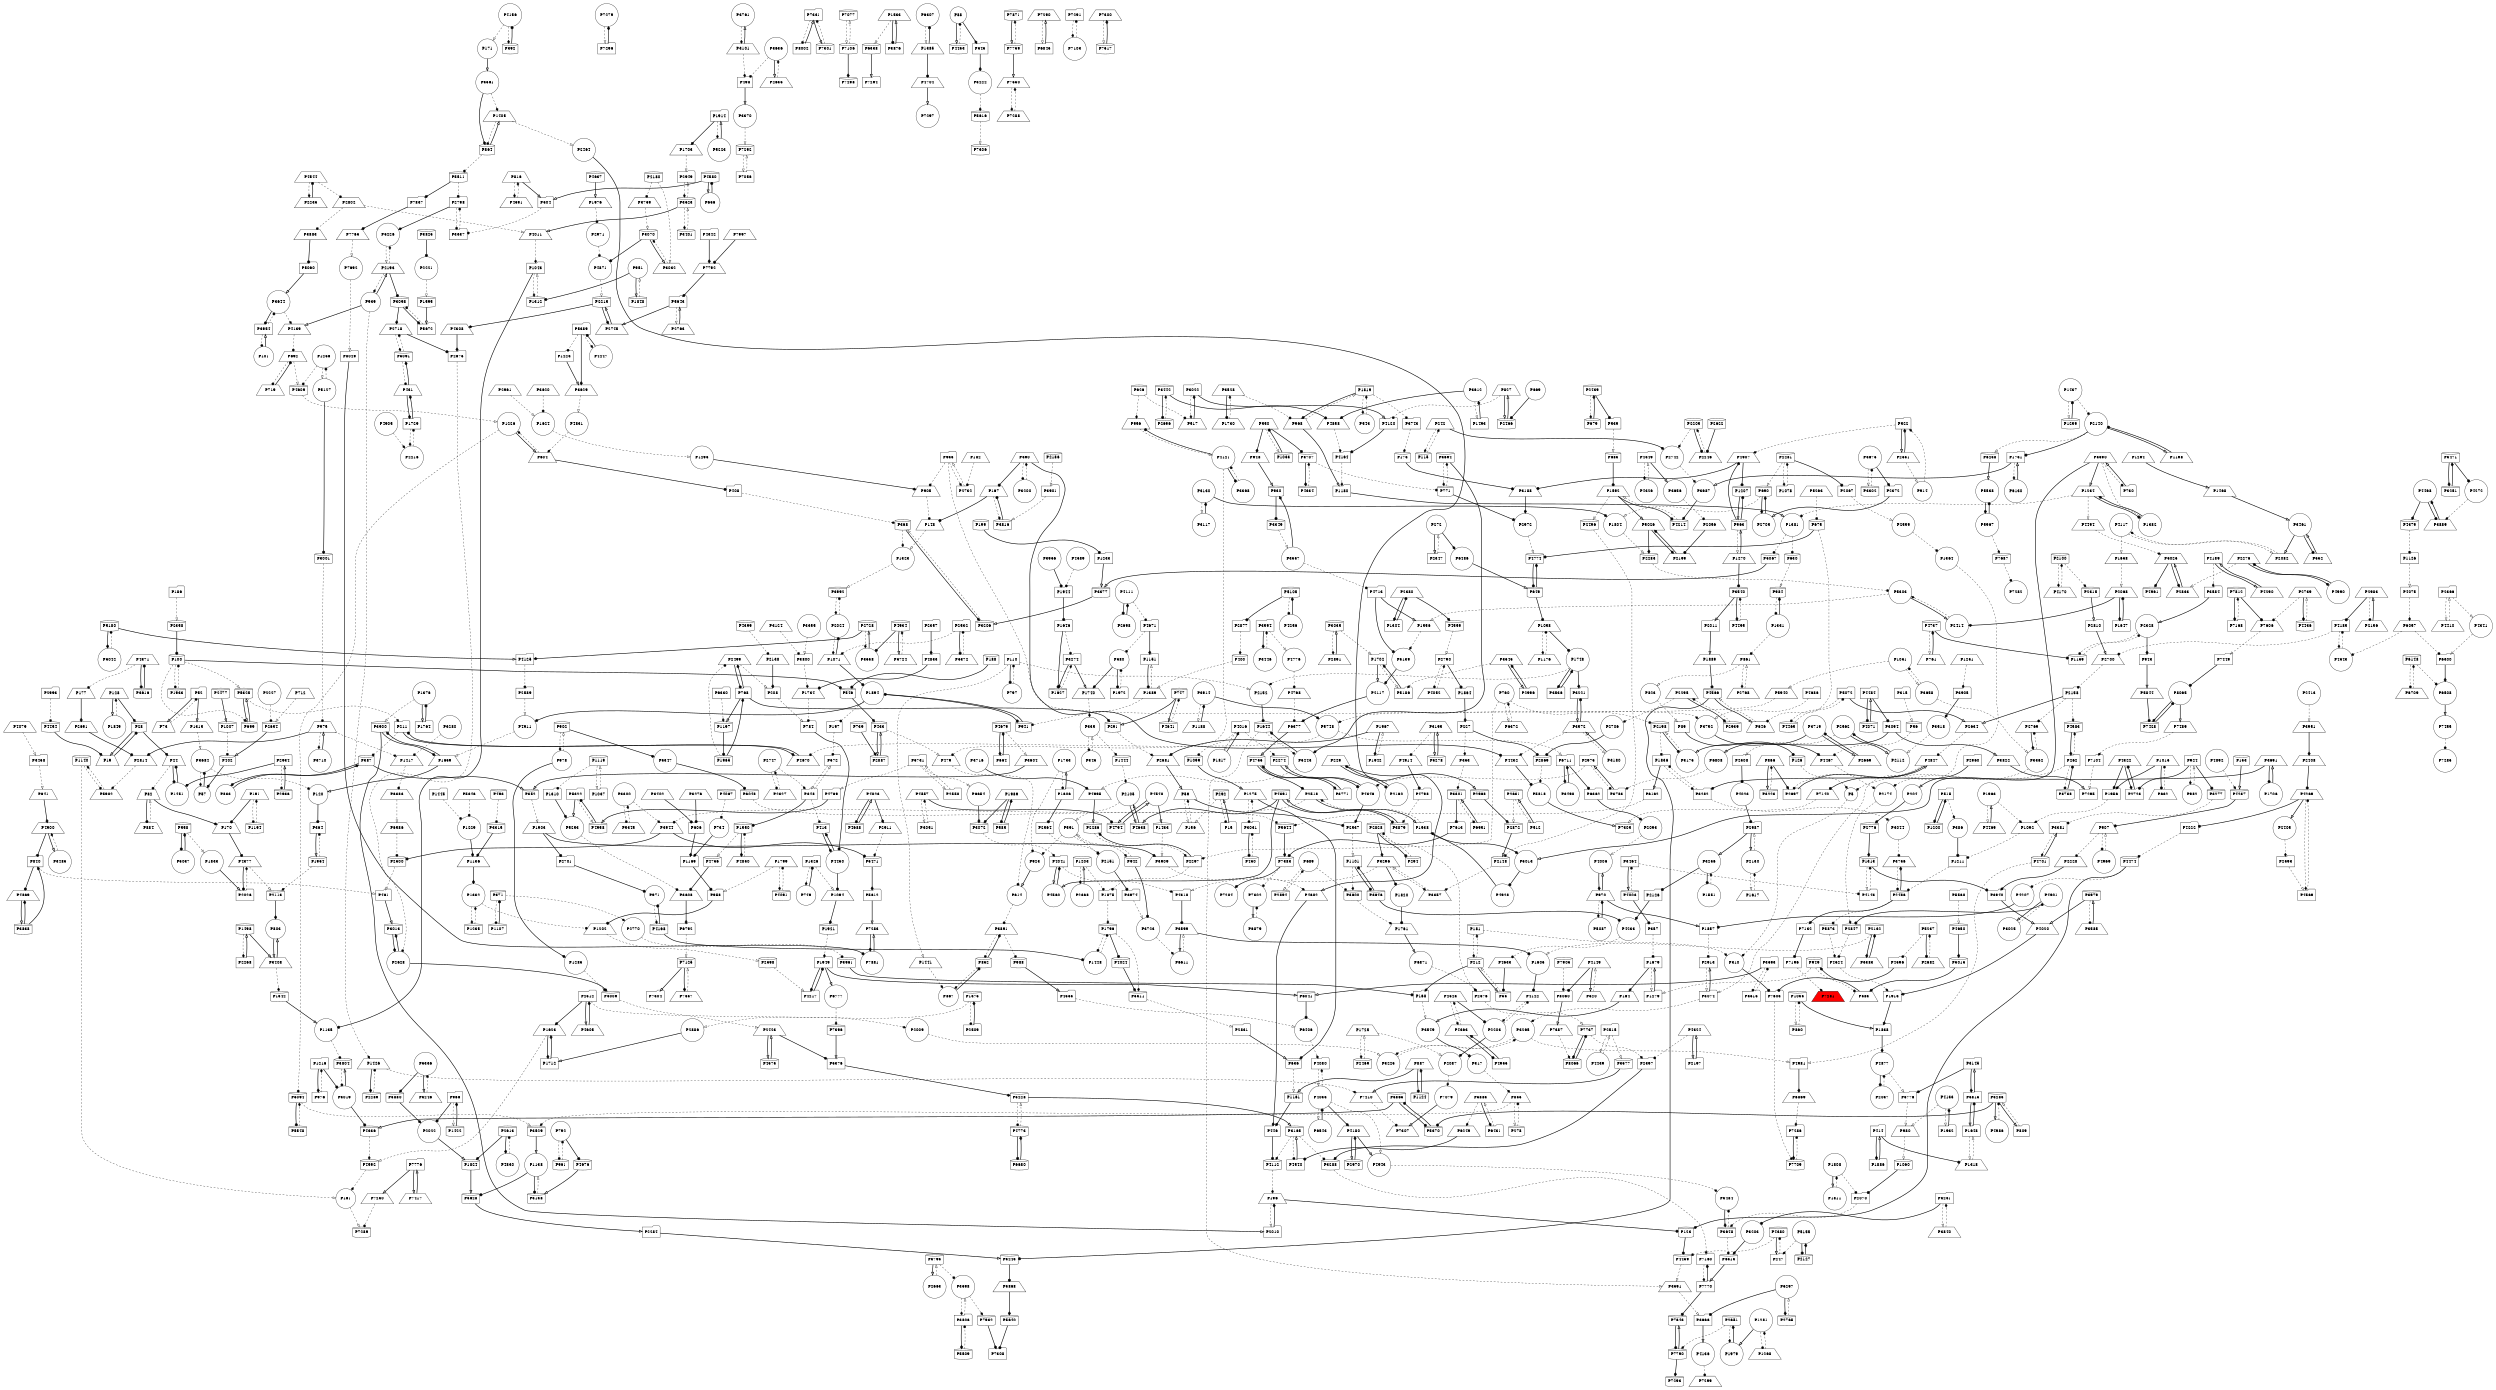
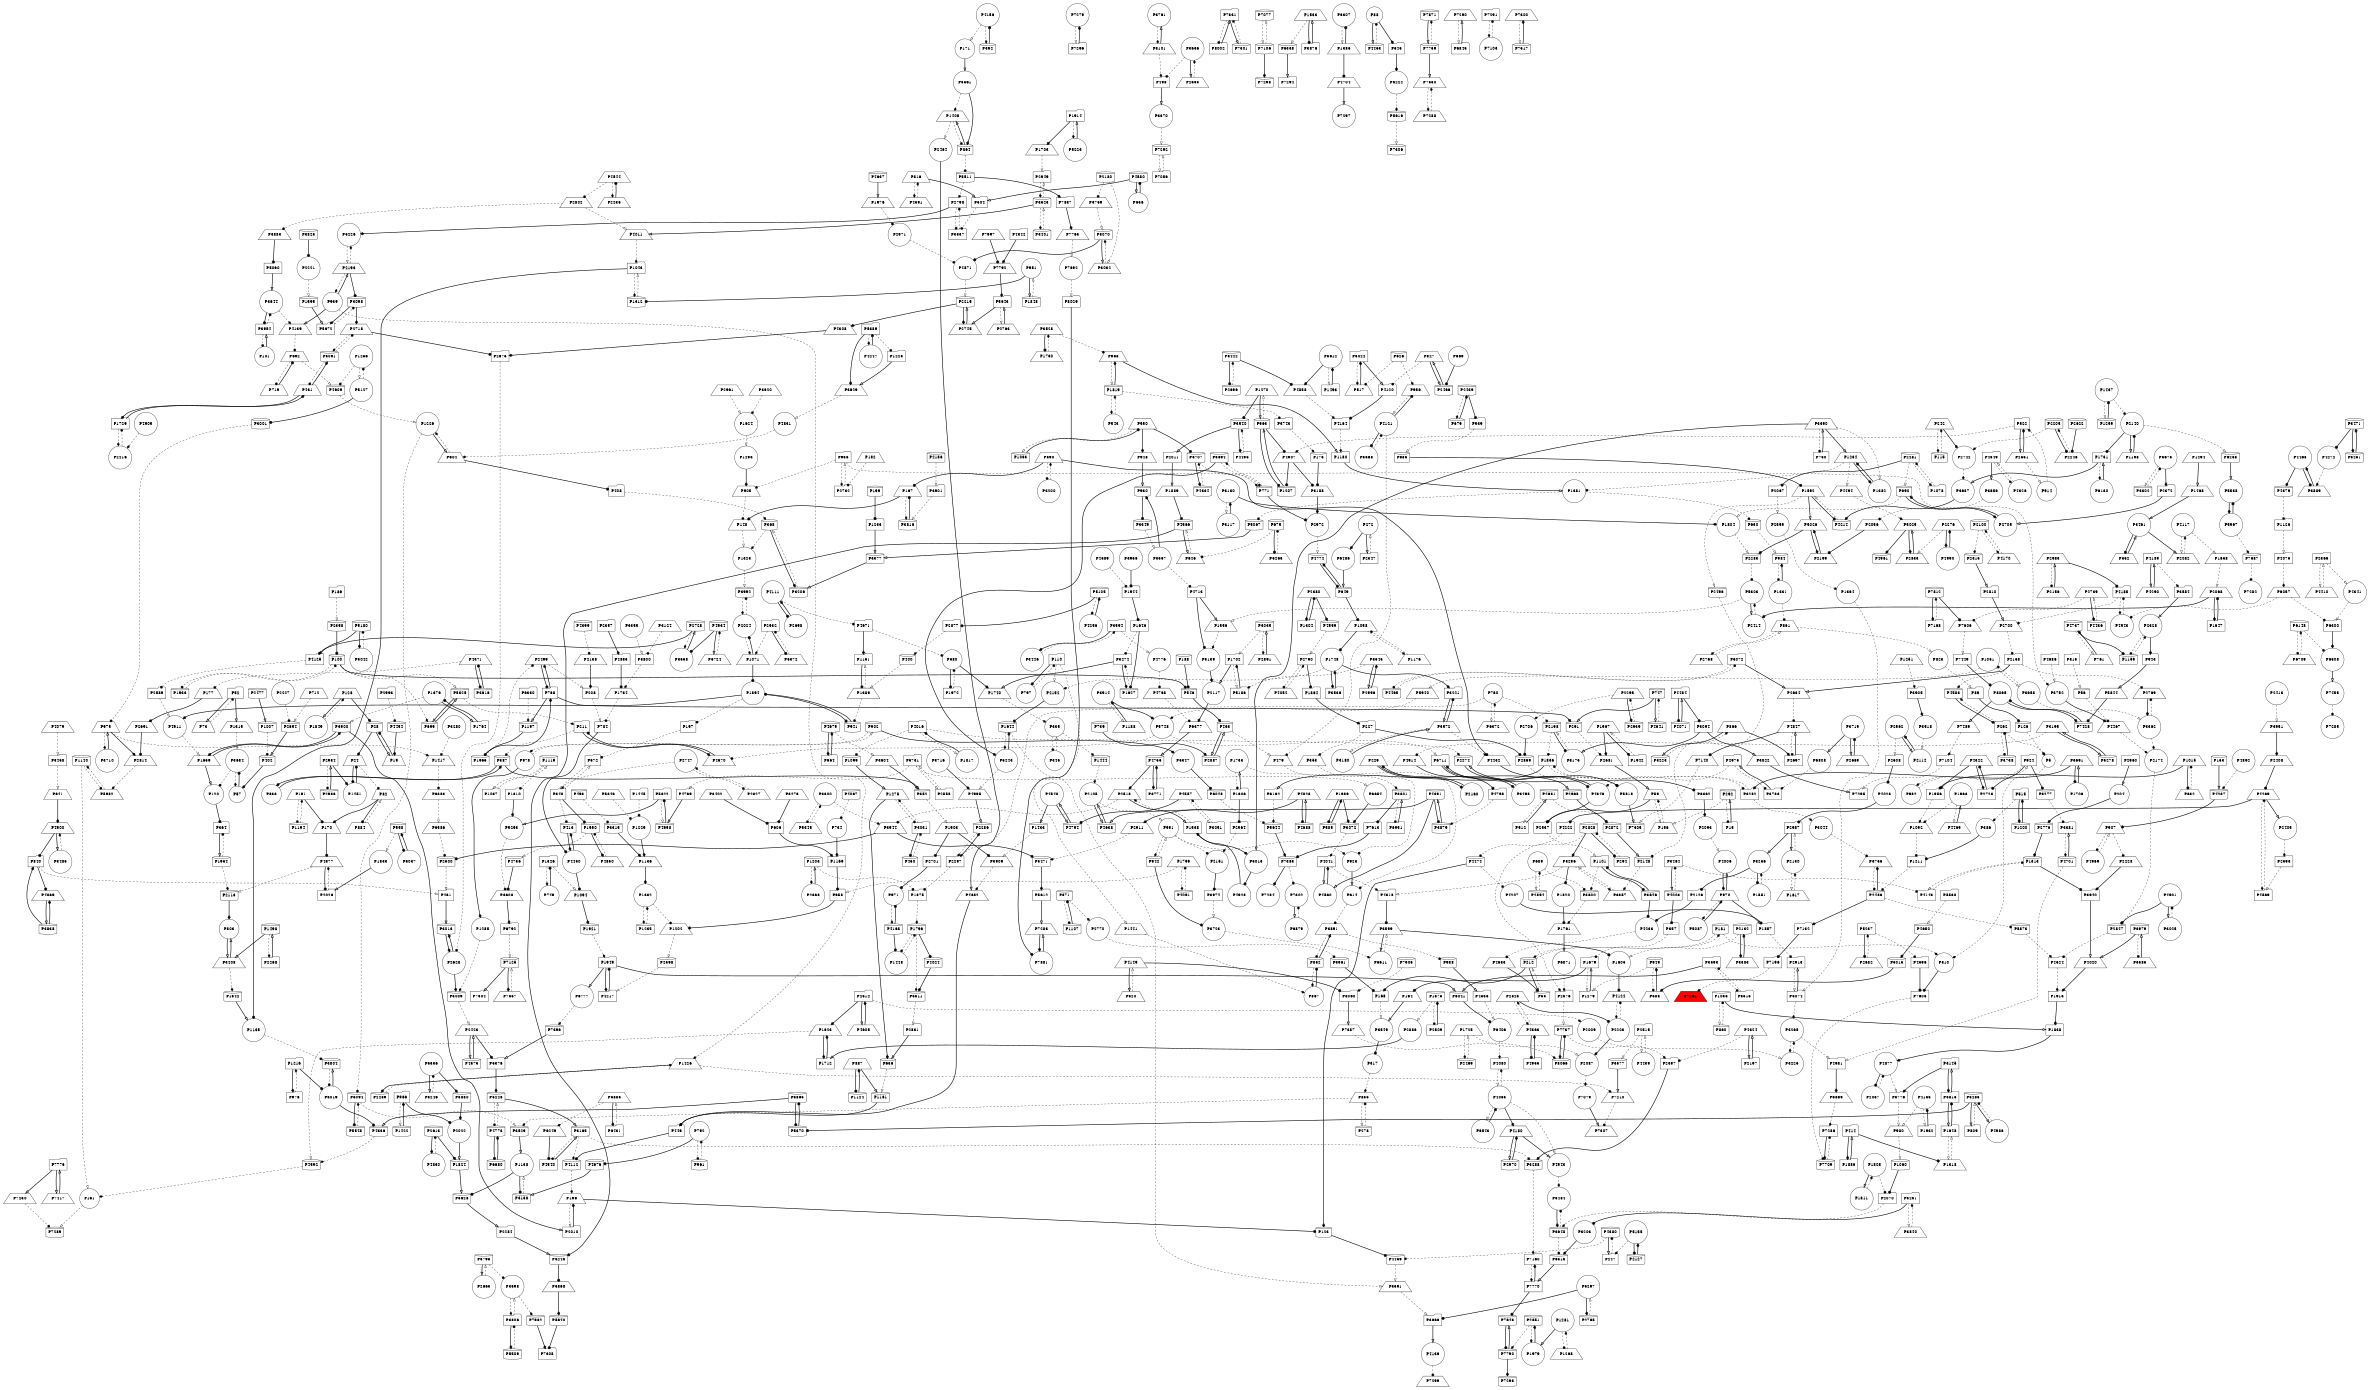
(1681, 546) -> (1274, 541)
